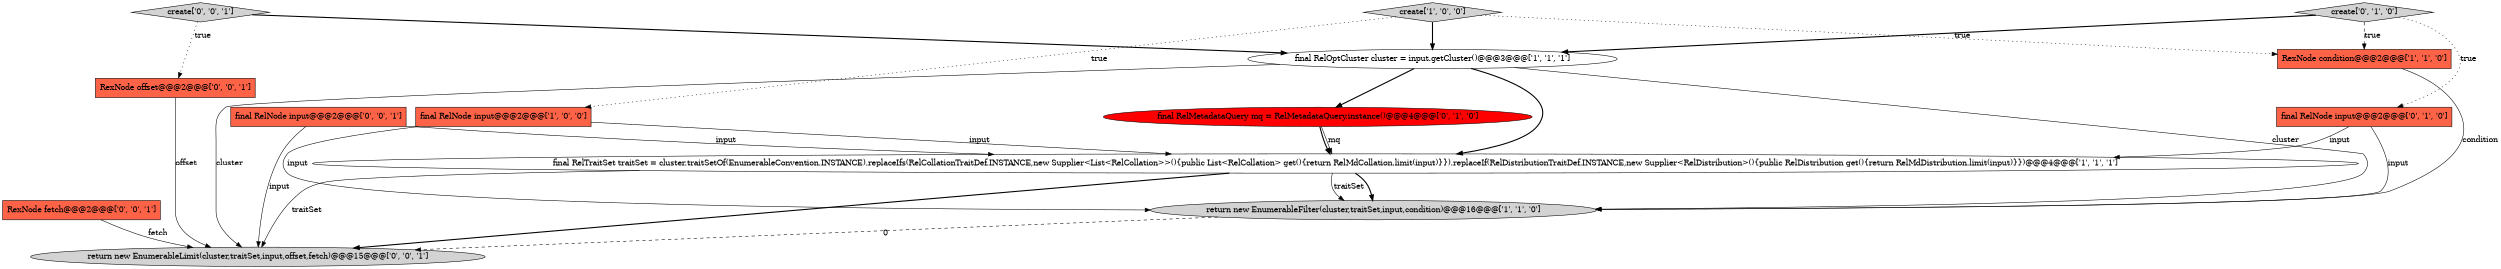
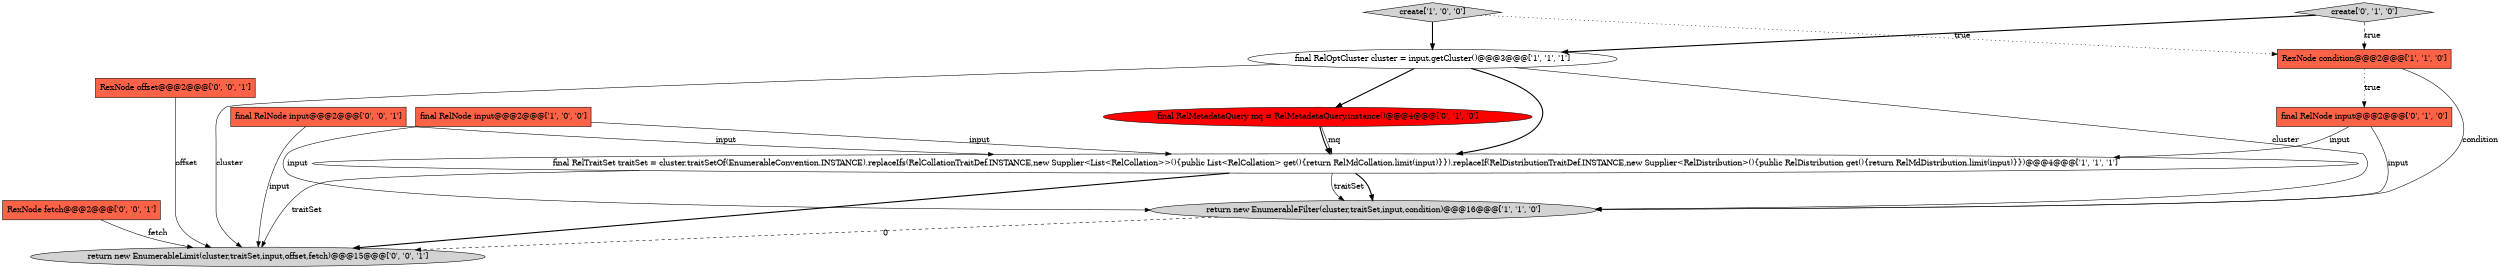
(201, 12) -> none
(2460, 60) -> (2364, 85)
(993, 62) -> none
